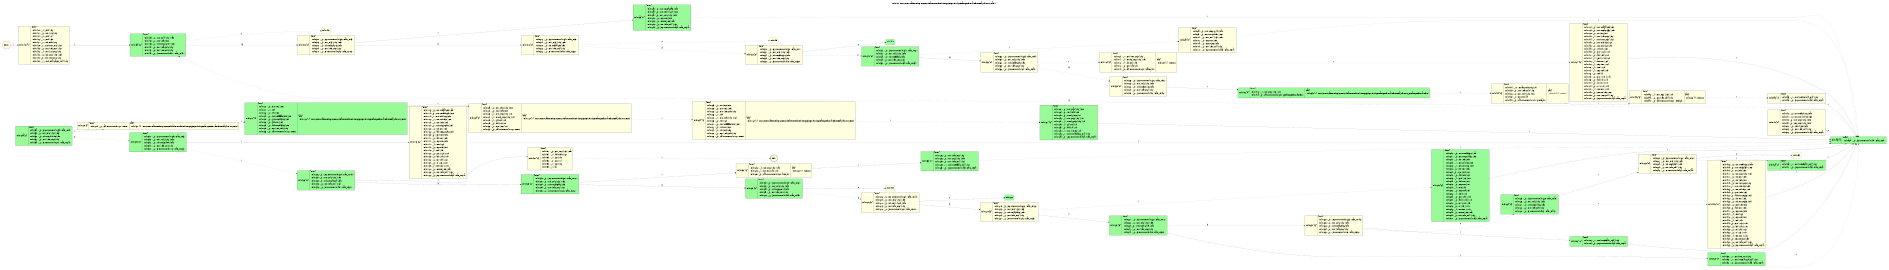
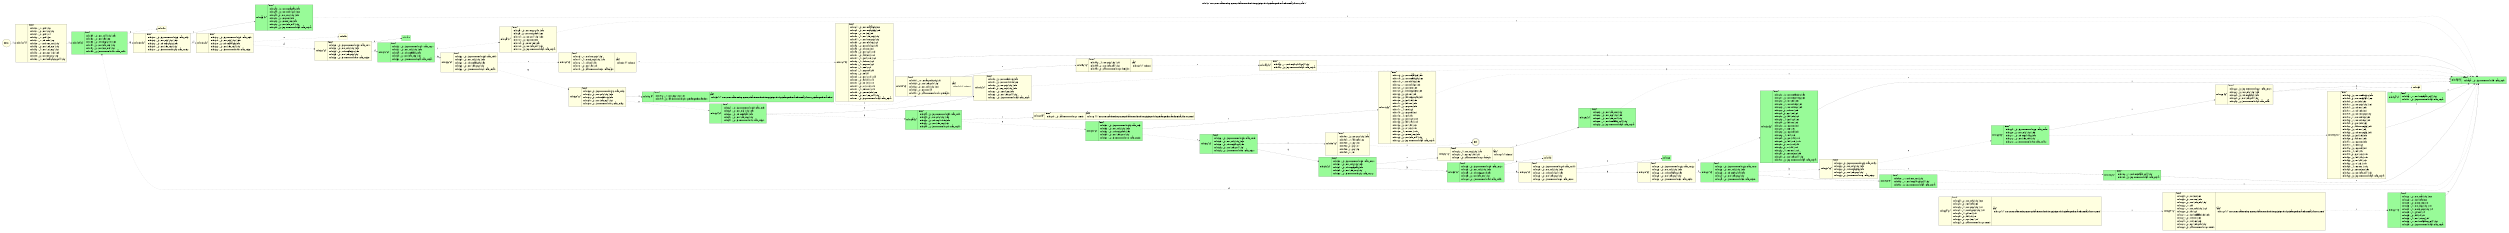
none -> (738, 114)
(326, 119) -> none
